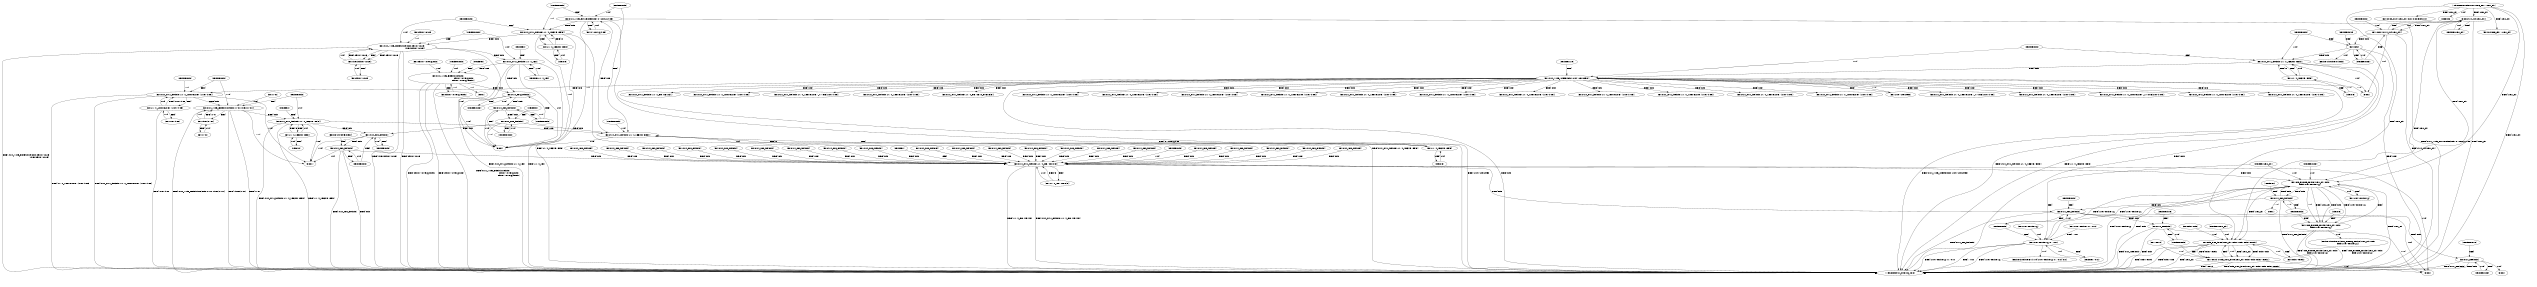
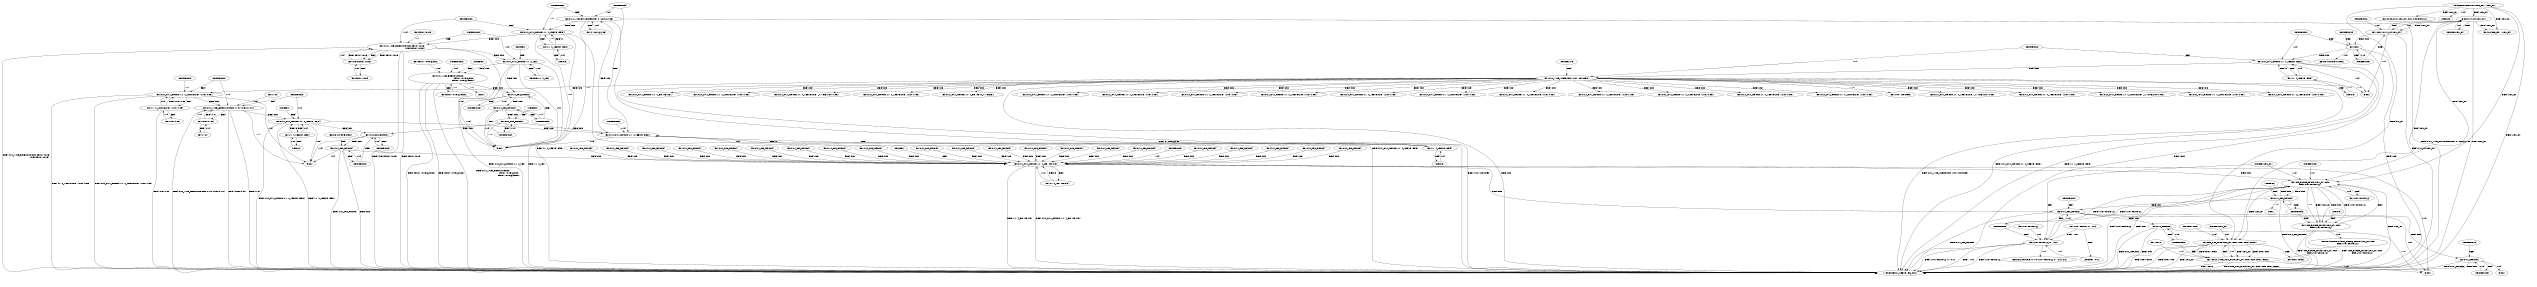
none -> (2480, 26)
(1745, 82) -> none
(1853, 88) -> (1853, 88)
(968, 95) -> (968, 95)
(2397, 121) -> (2397, 121)
(2165, 212) -> none
(2271, 250) -> none
(2067, 251) -> (2087, 242)
(1900, 273) -> (1900, 273)
